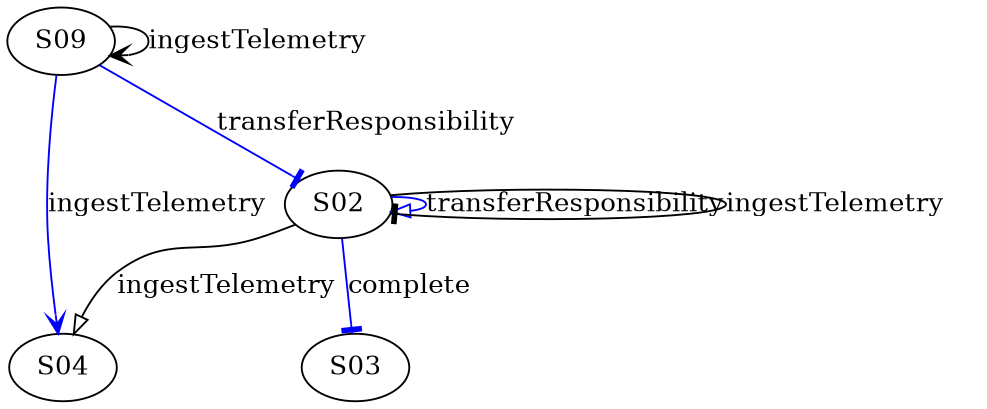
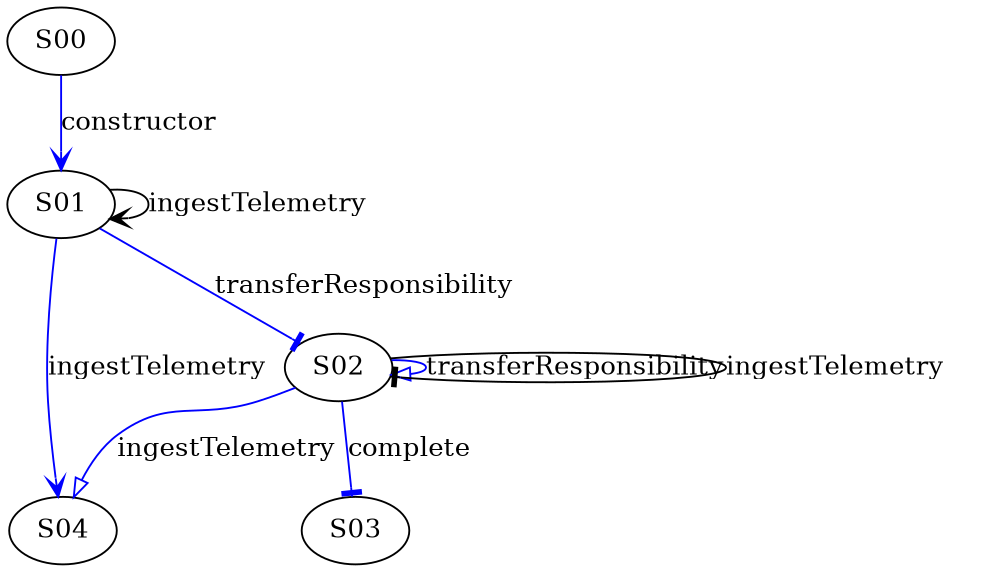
(61, 41) -> (61, 204)
none -> (61, 41)
(177, 249) -> (177, 412)
